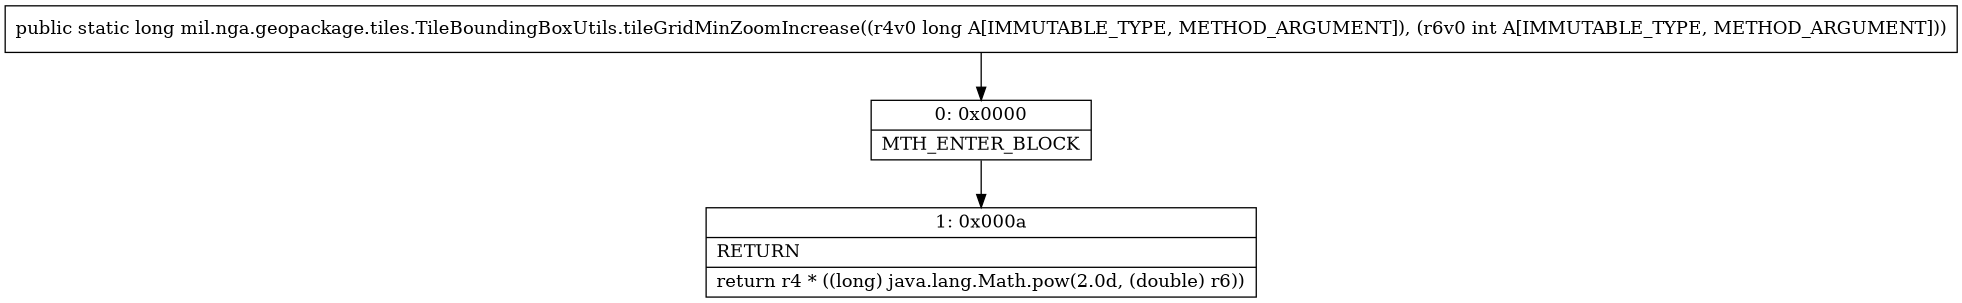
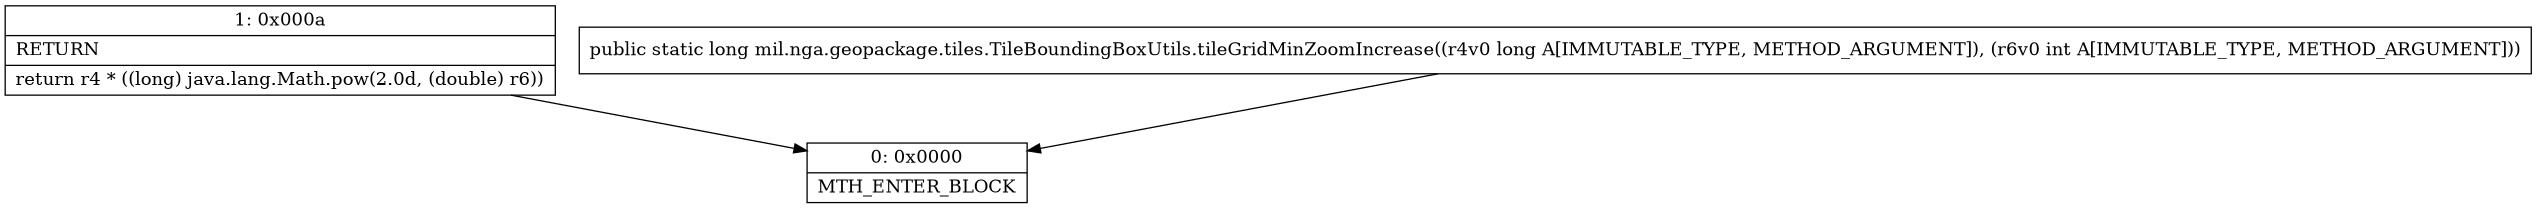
(981, 177) -> (652, 122)
